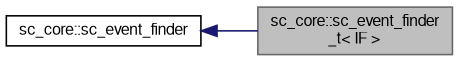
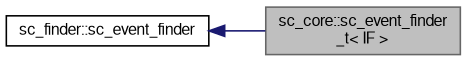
(104, 31) -> (108, 31)
